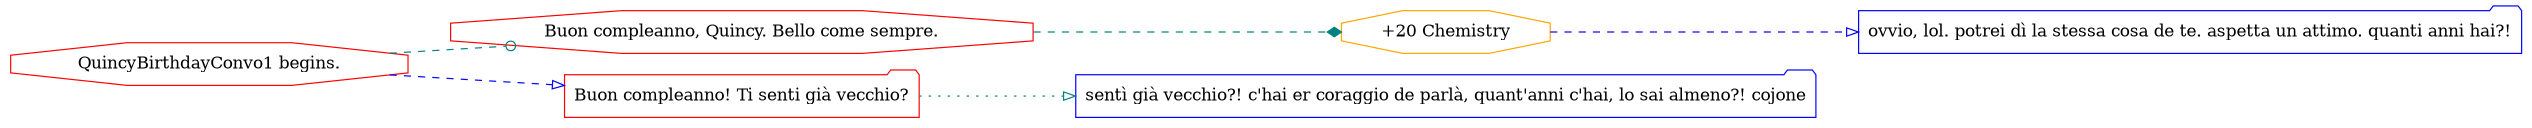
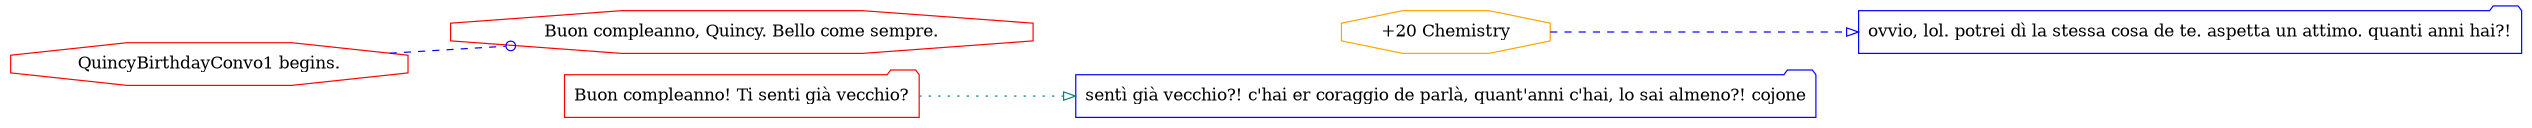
(1180, 32) -> none
(448, 50) -> (448, 50)
(471, 80) -> none
